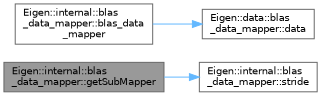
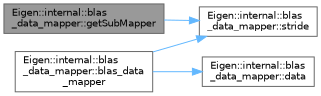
(258, 24) -> (258, 72)
none -> (175, 46)
